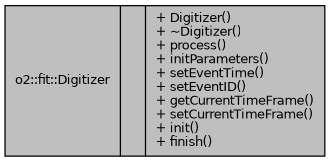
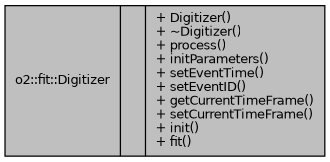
(184, 142) -> (174, 142)
